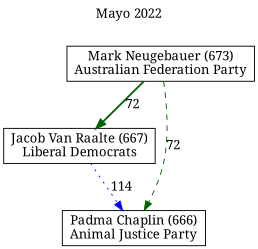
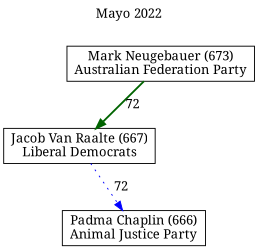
(166, 143) -> none
(121, 187) -> (121, 187)
